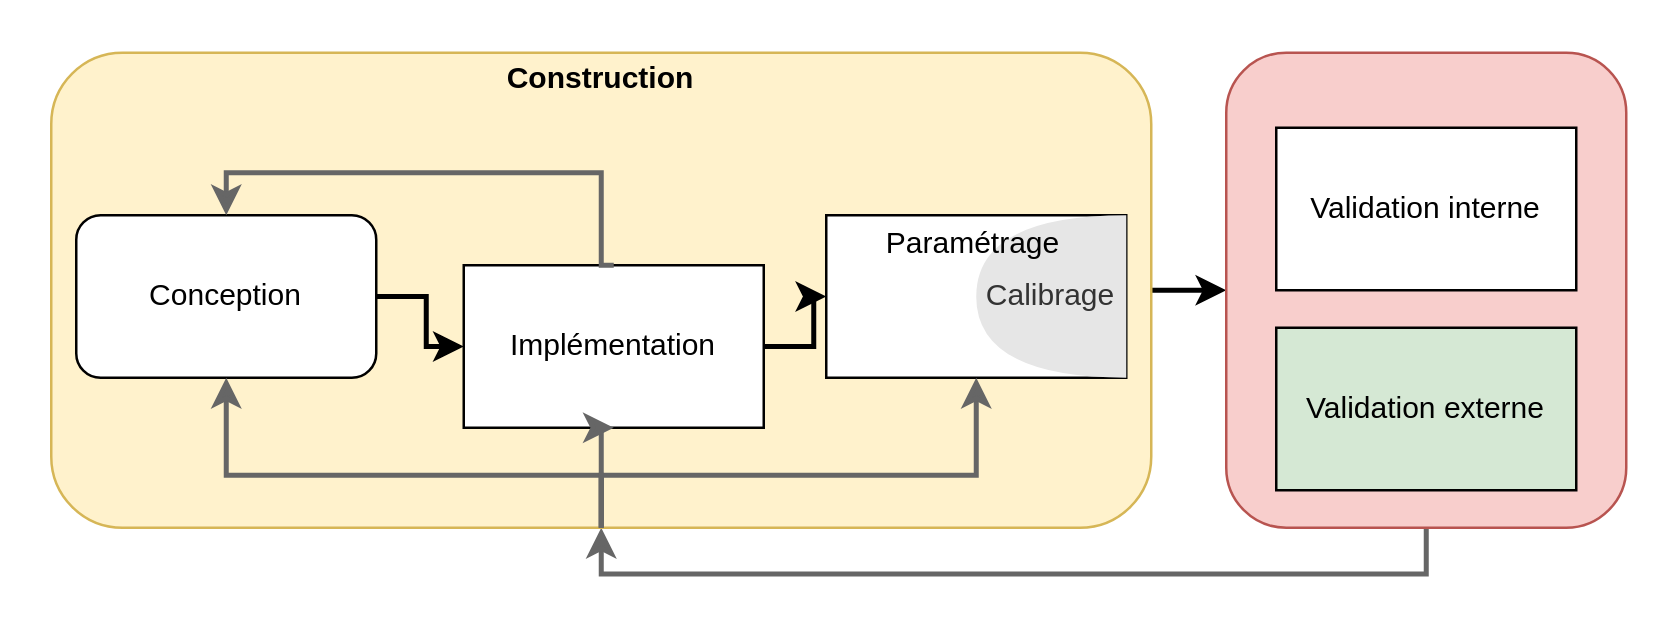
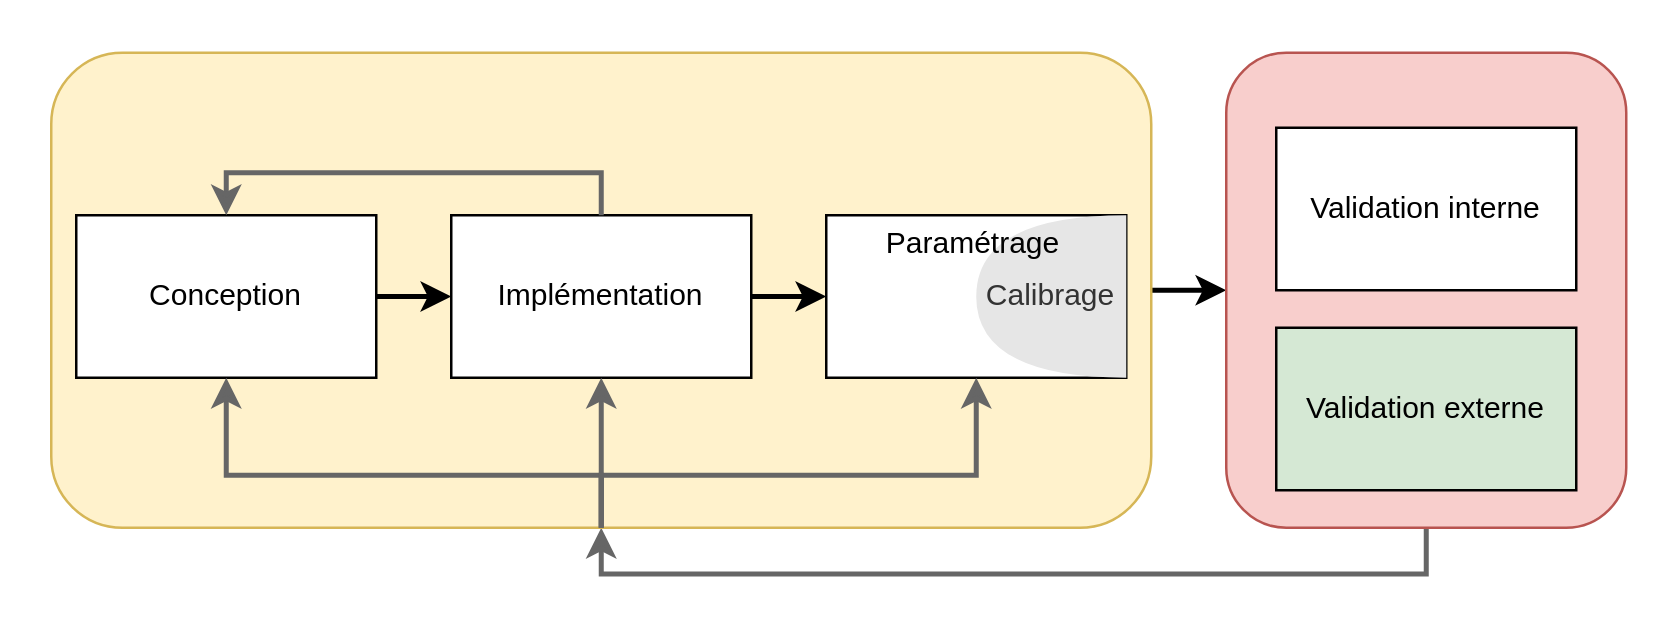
(601, 78) -> none
(226, 296) -> (226, 296)
(614, 346) -> (601, 296)
